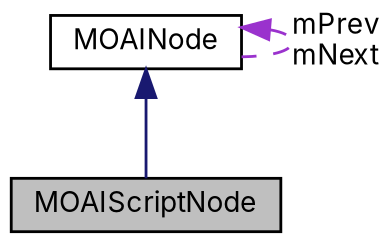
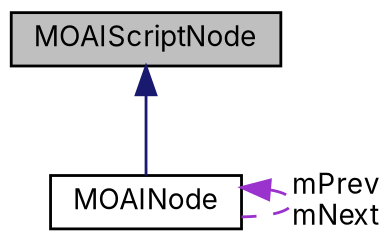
(146, 138) -> (146, 136)
